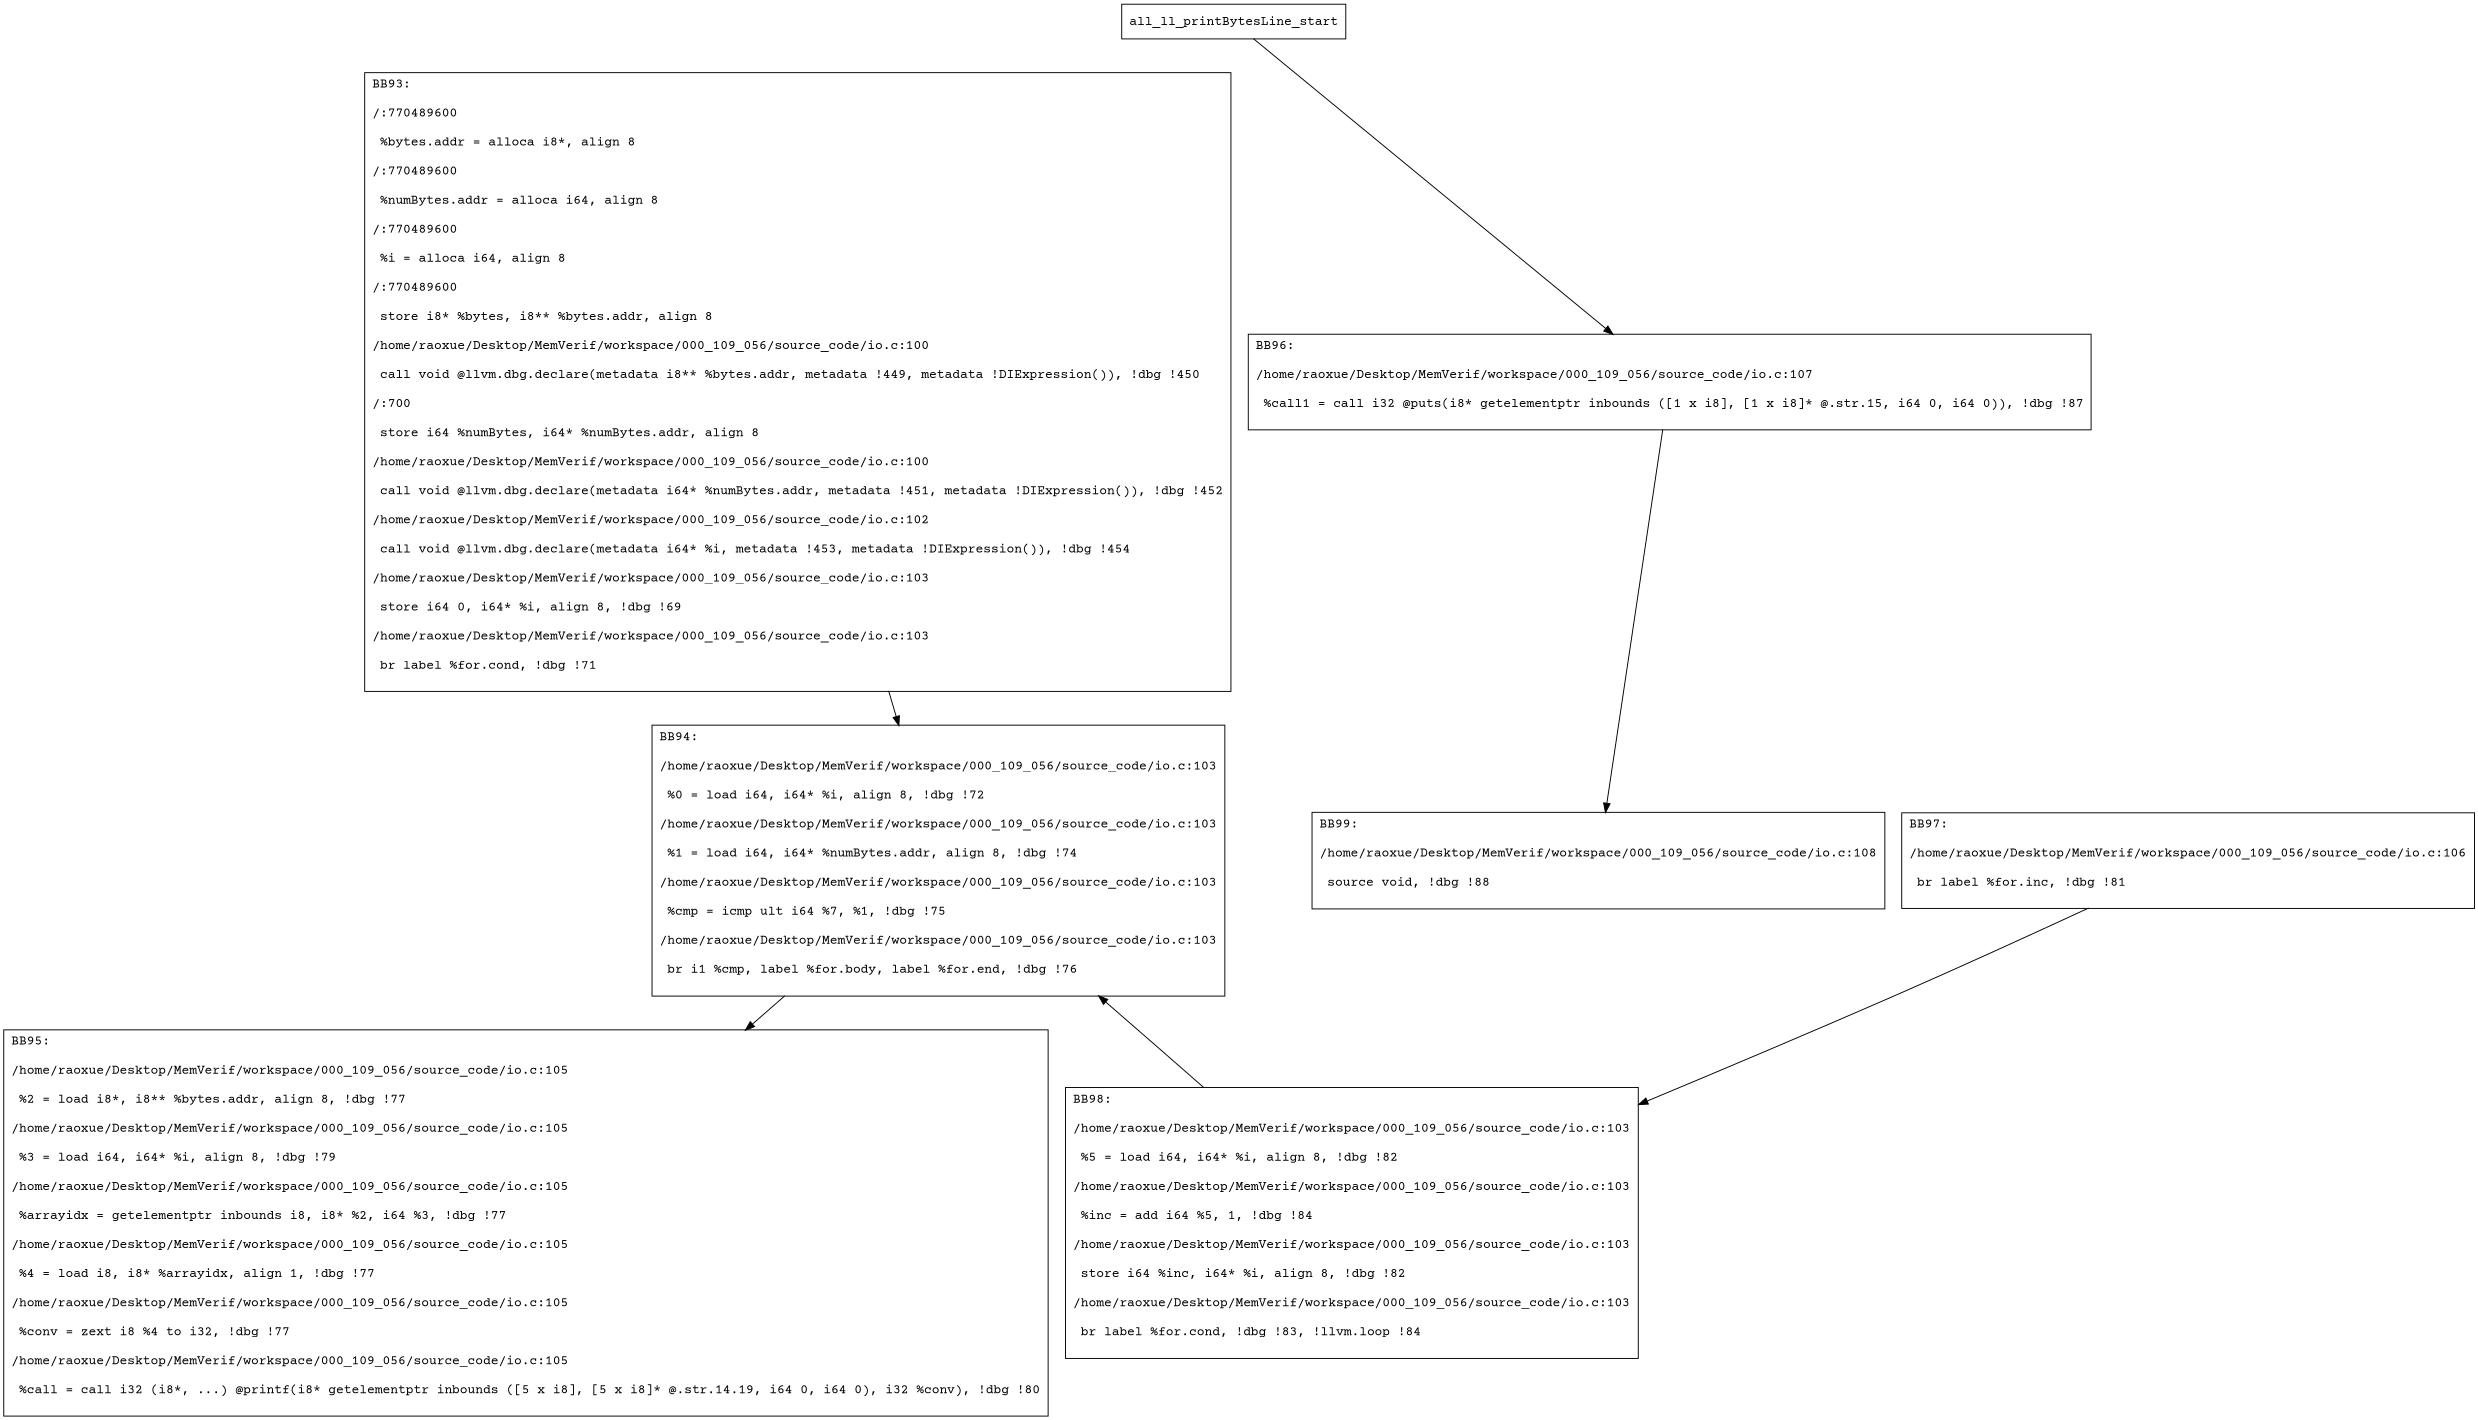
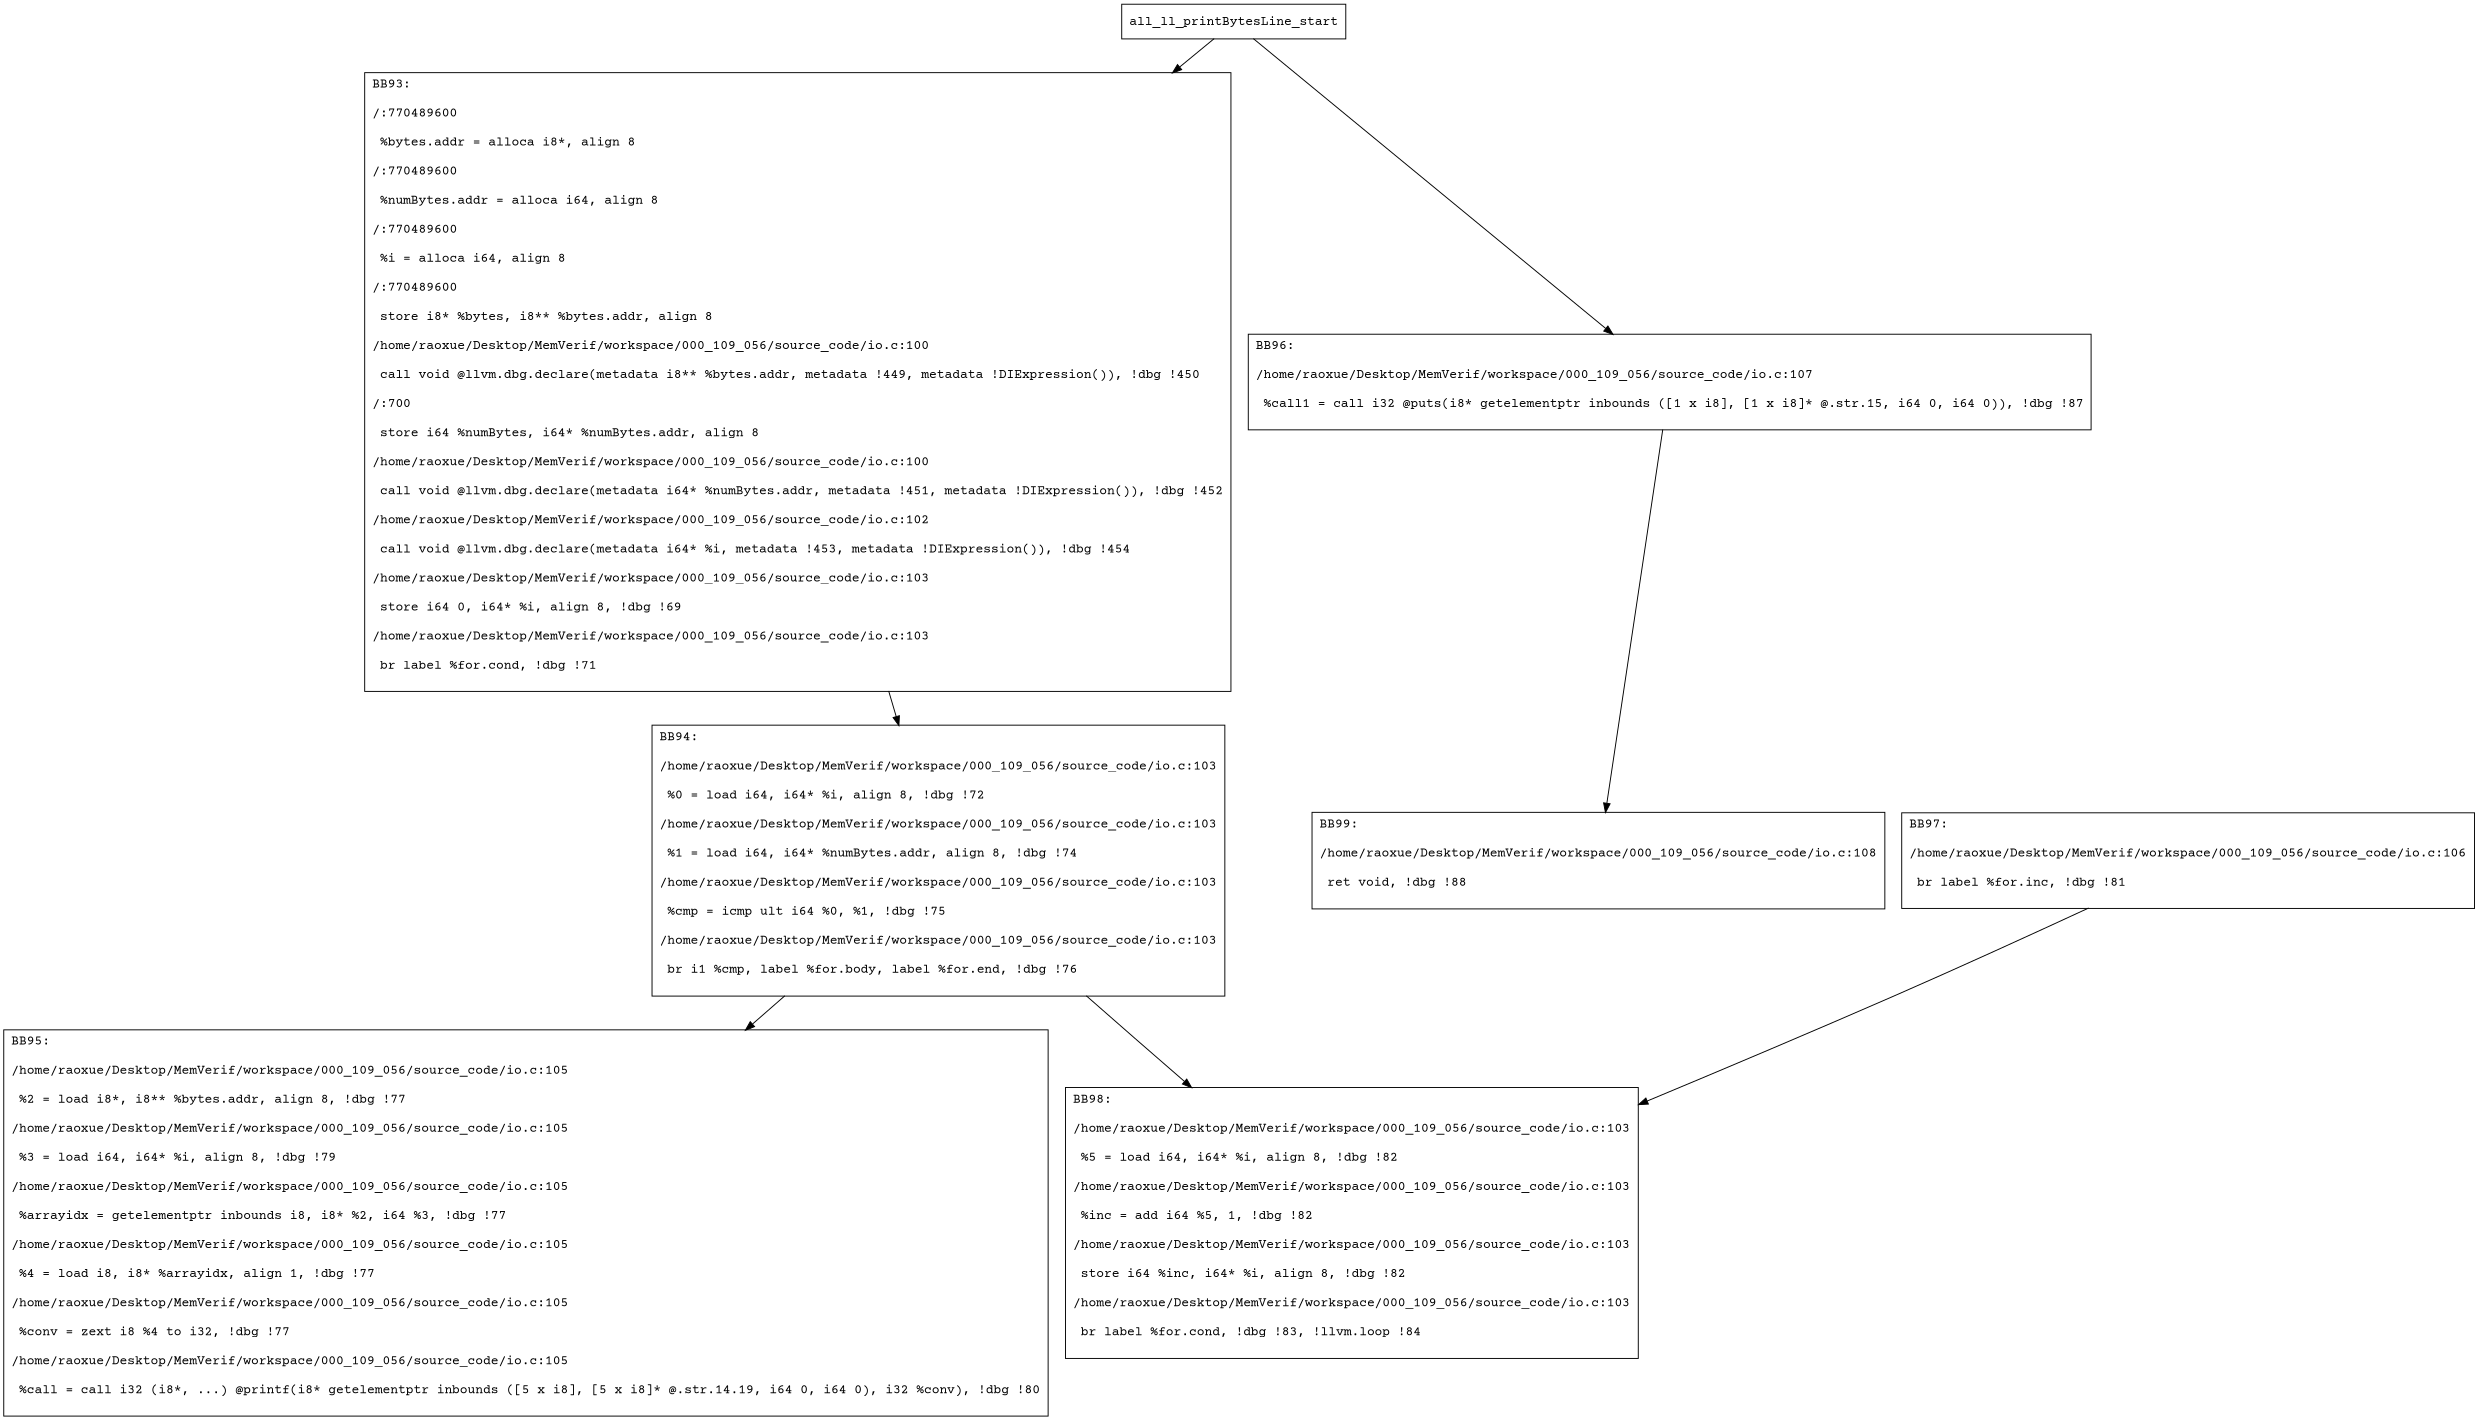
none -> (1197, 53)
(1405, 882) -> (1393, 882)
(803, 911) -> (803, 911)
(1155, 1045) -> (1135, 1039)
(1193, 1215) -> (1193, 1215)
